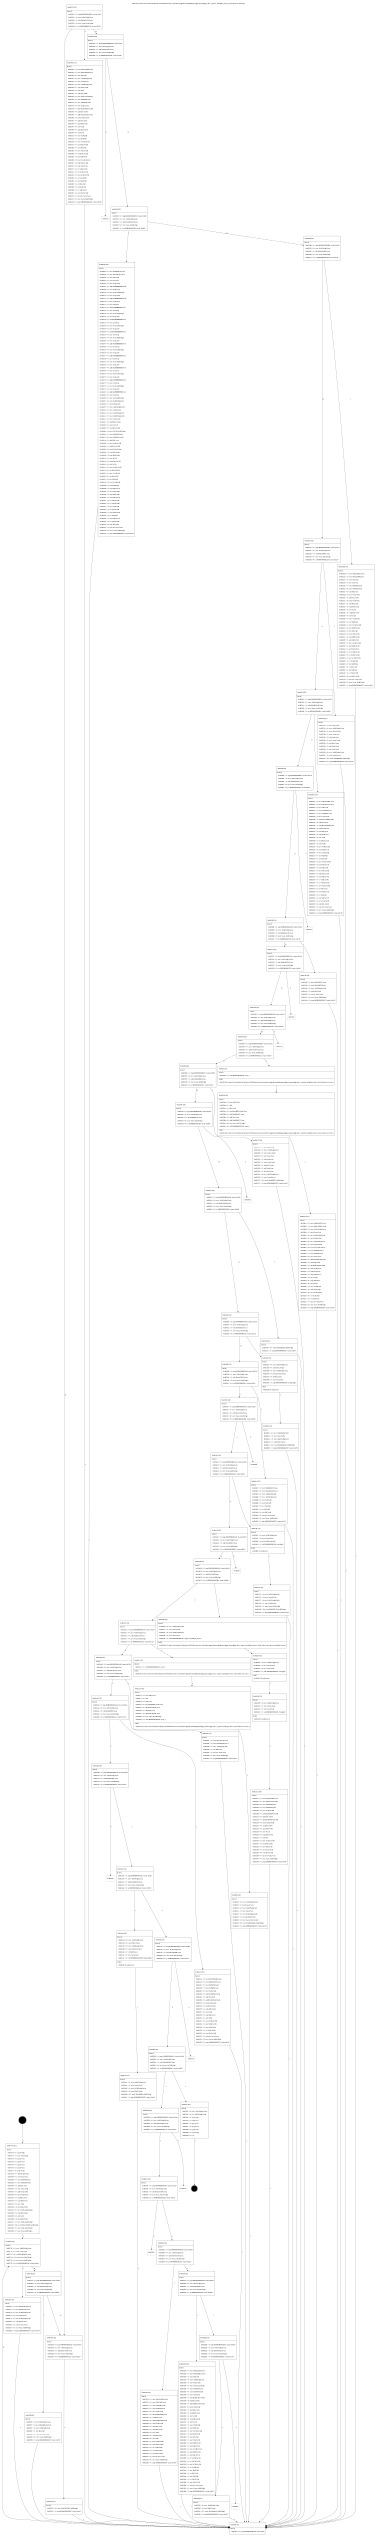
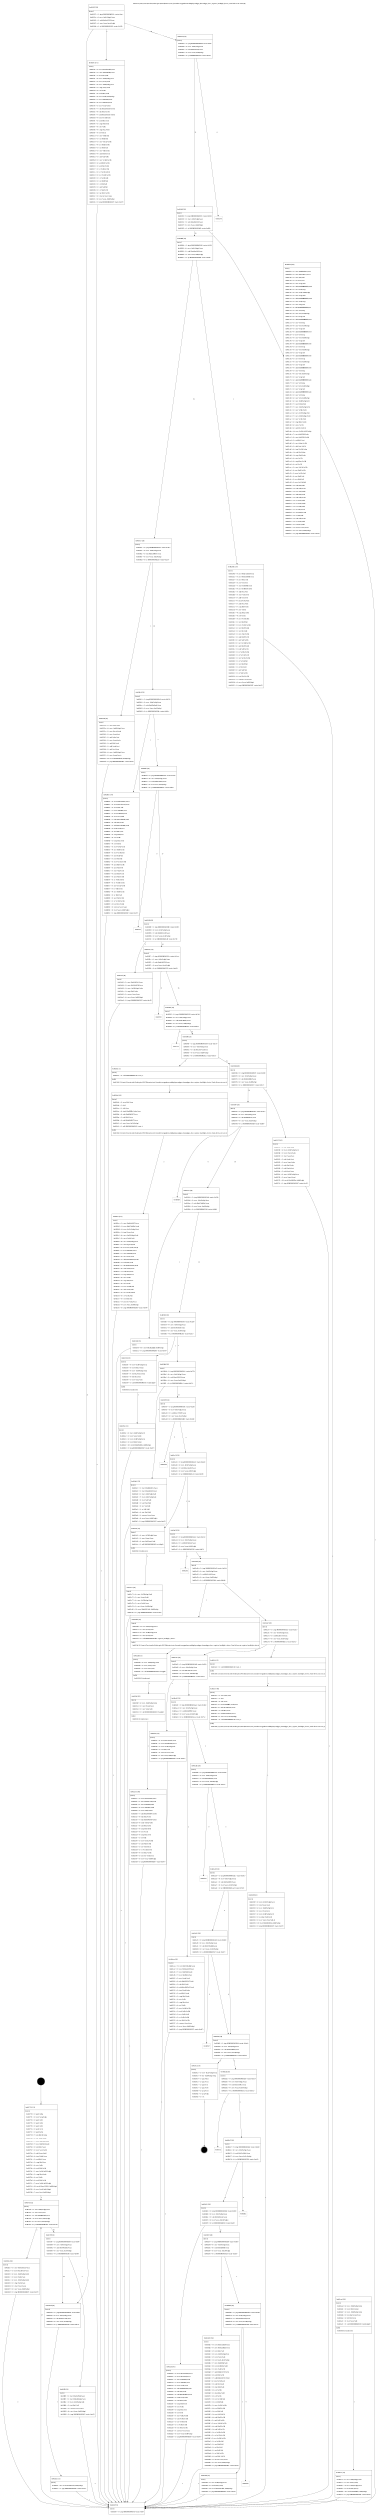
(135, 1910) -> (229, 1962)
